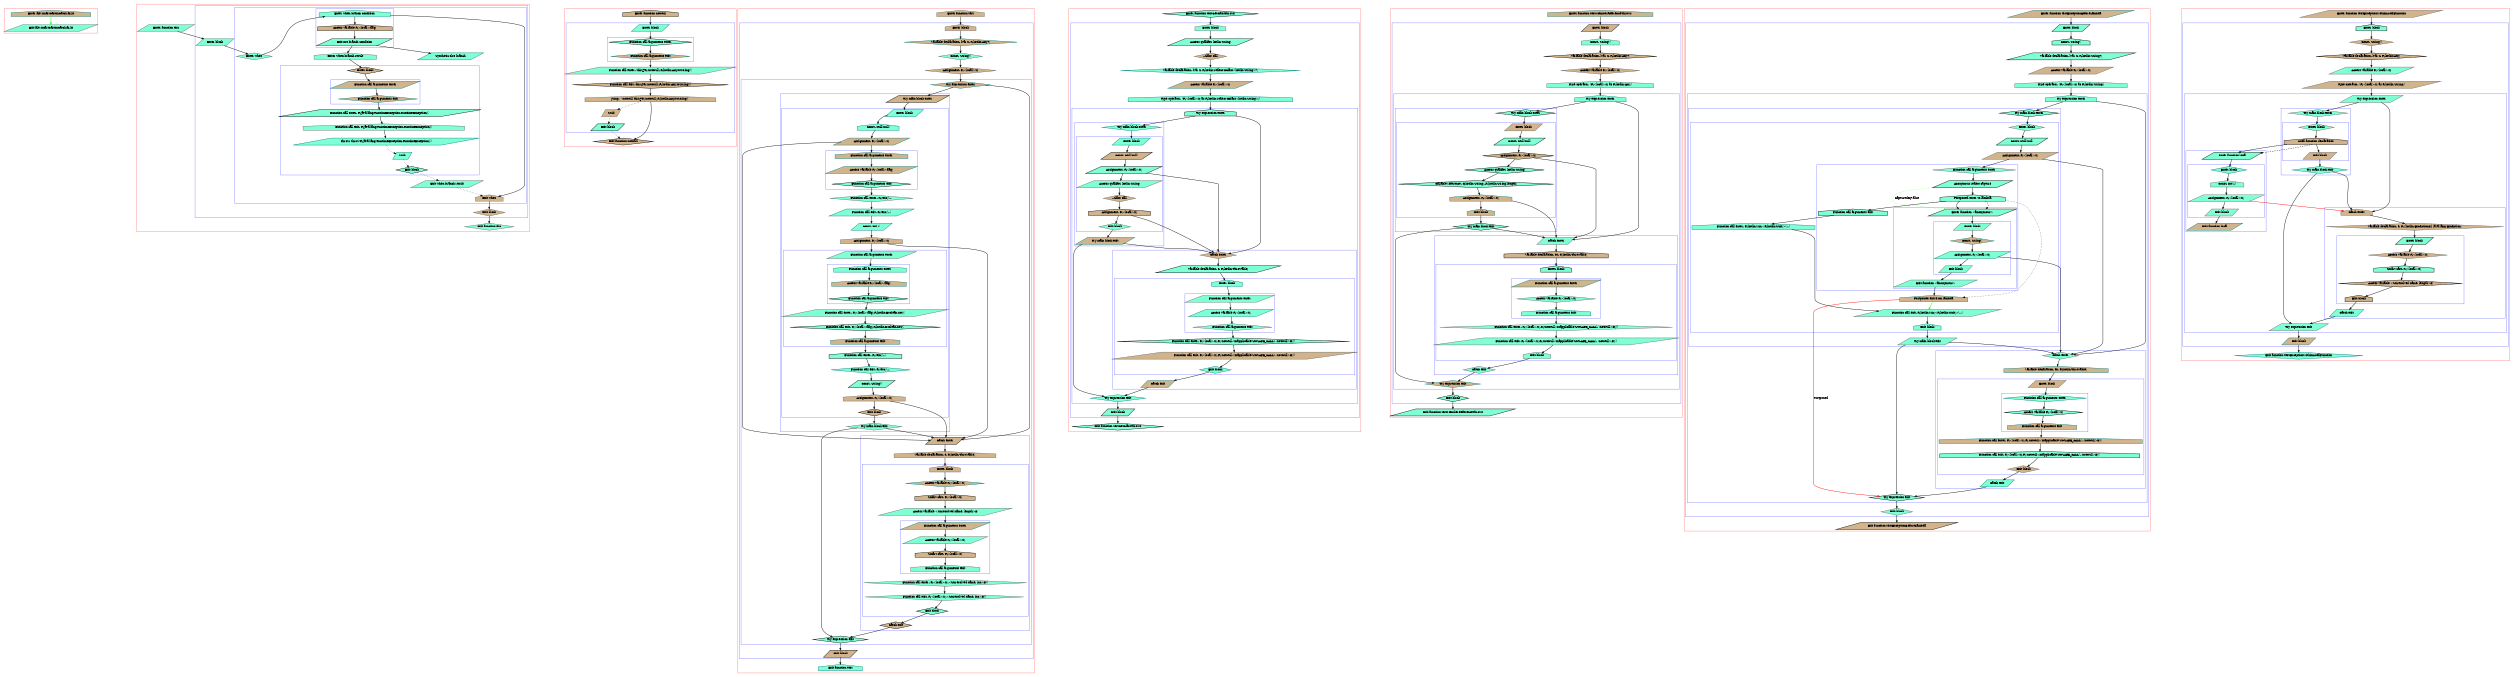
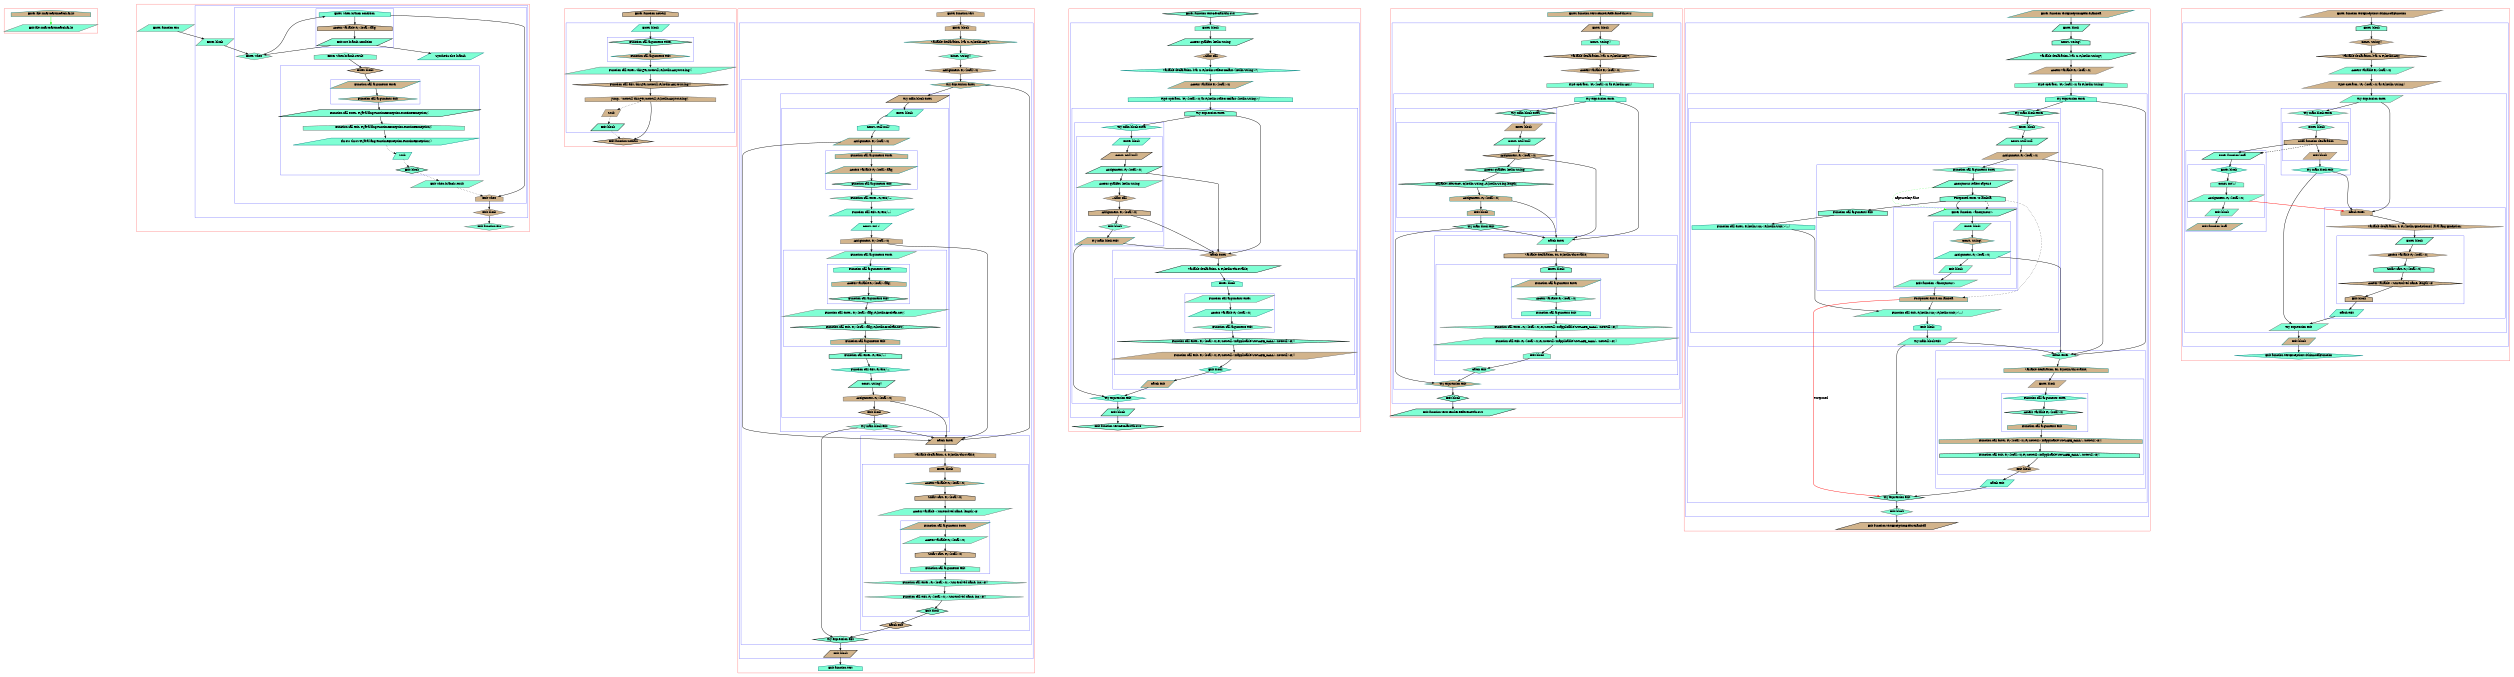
(350, 49) -> (298, 50)
(1931, 305) -> (1931, 305)
